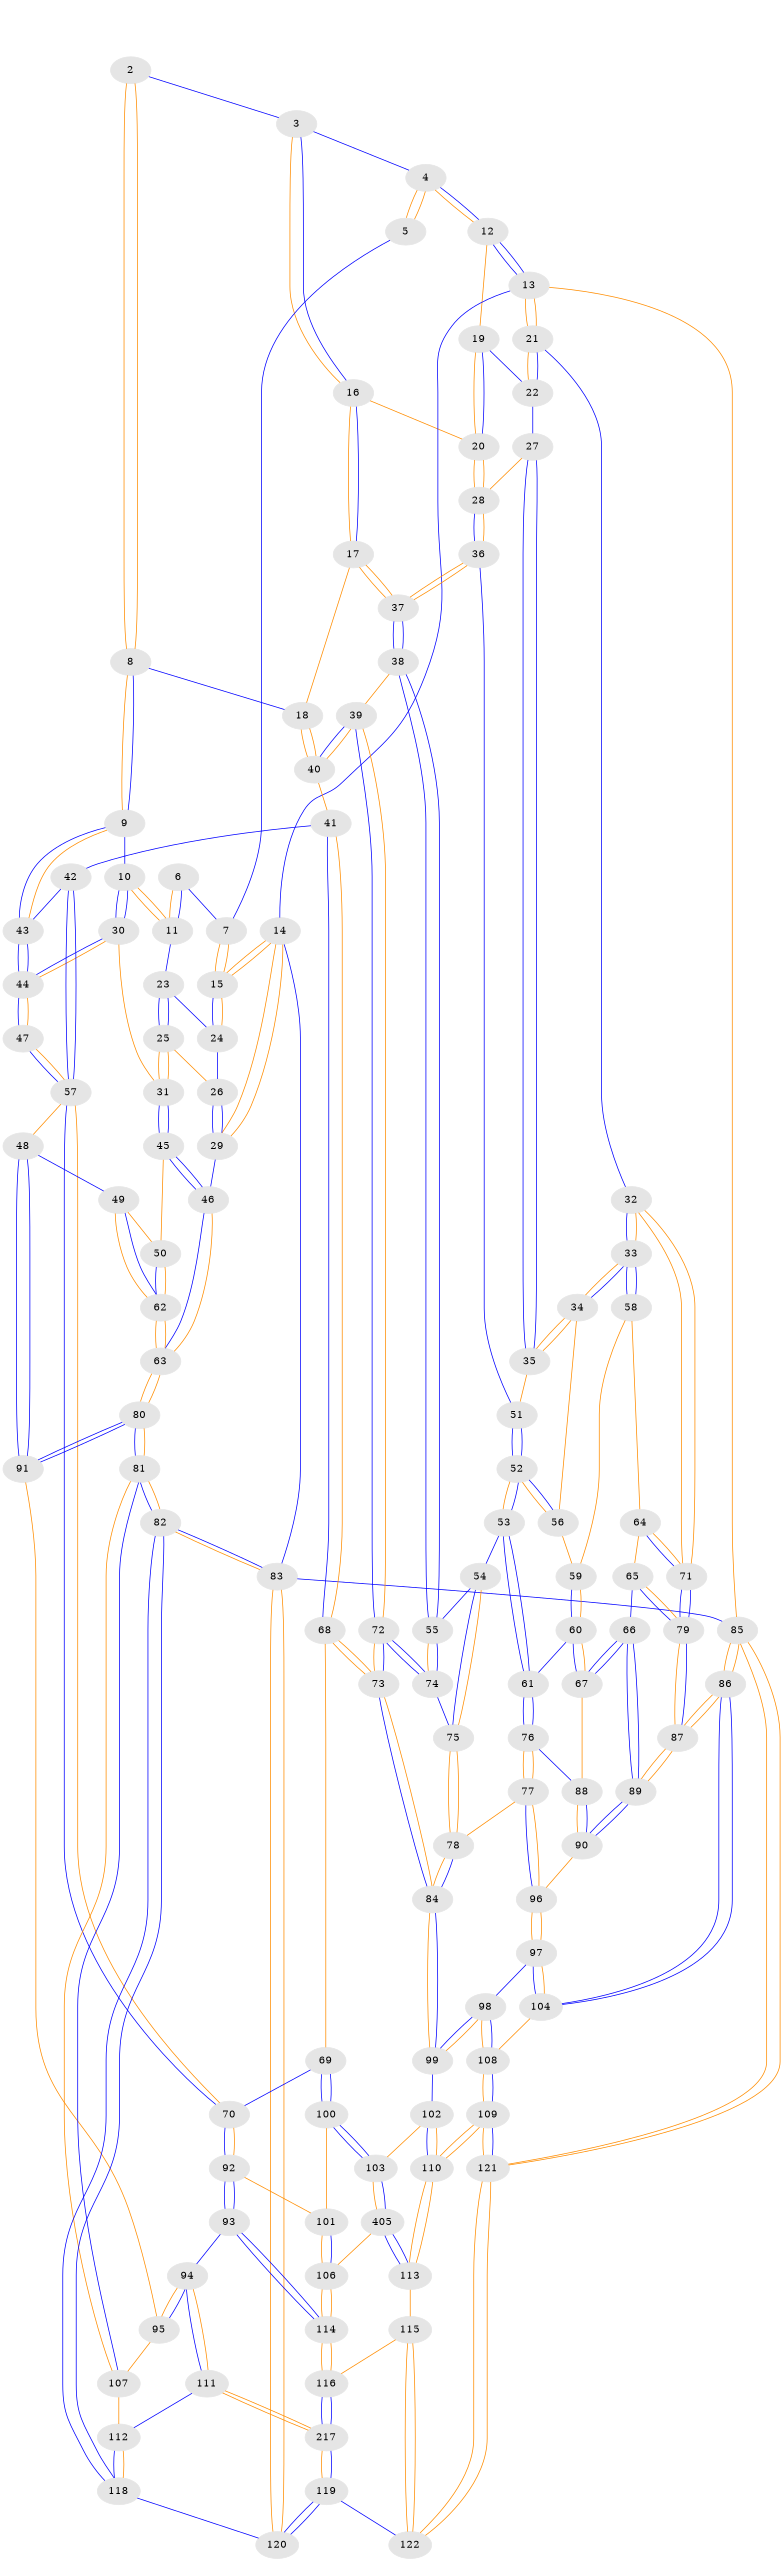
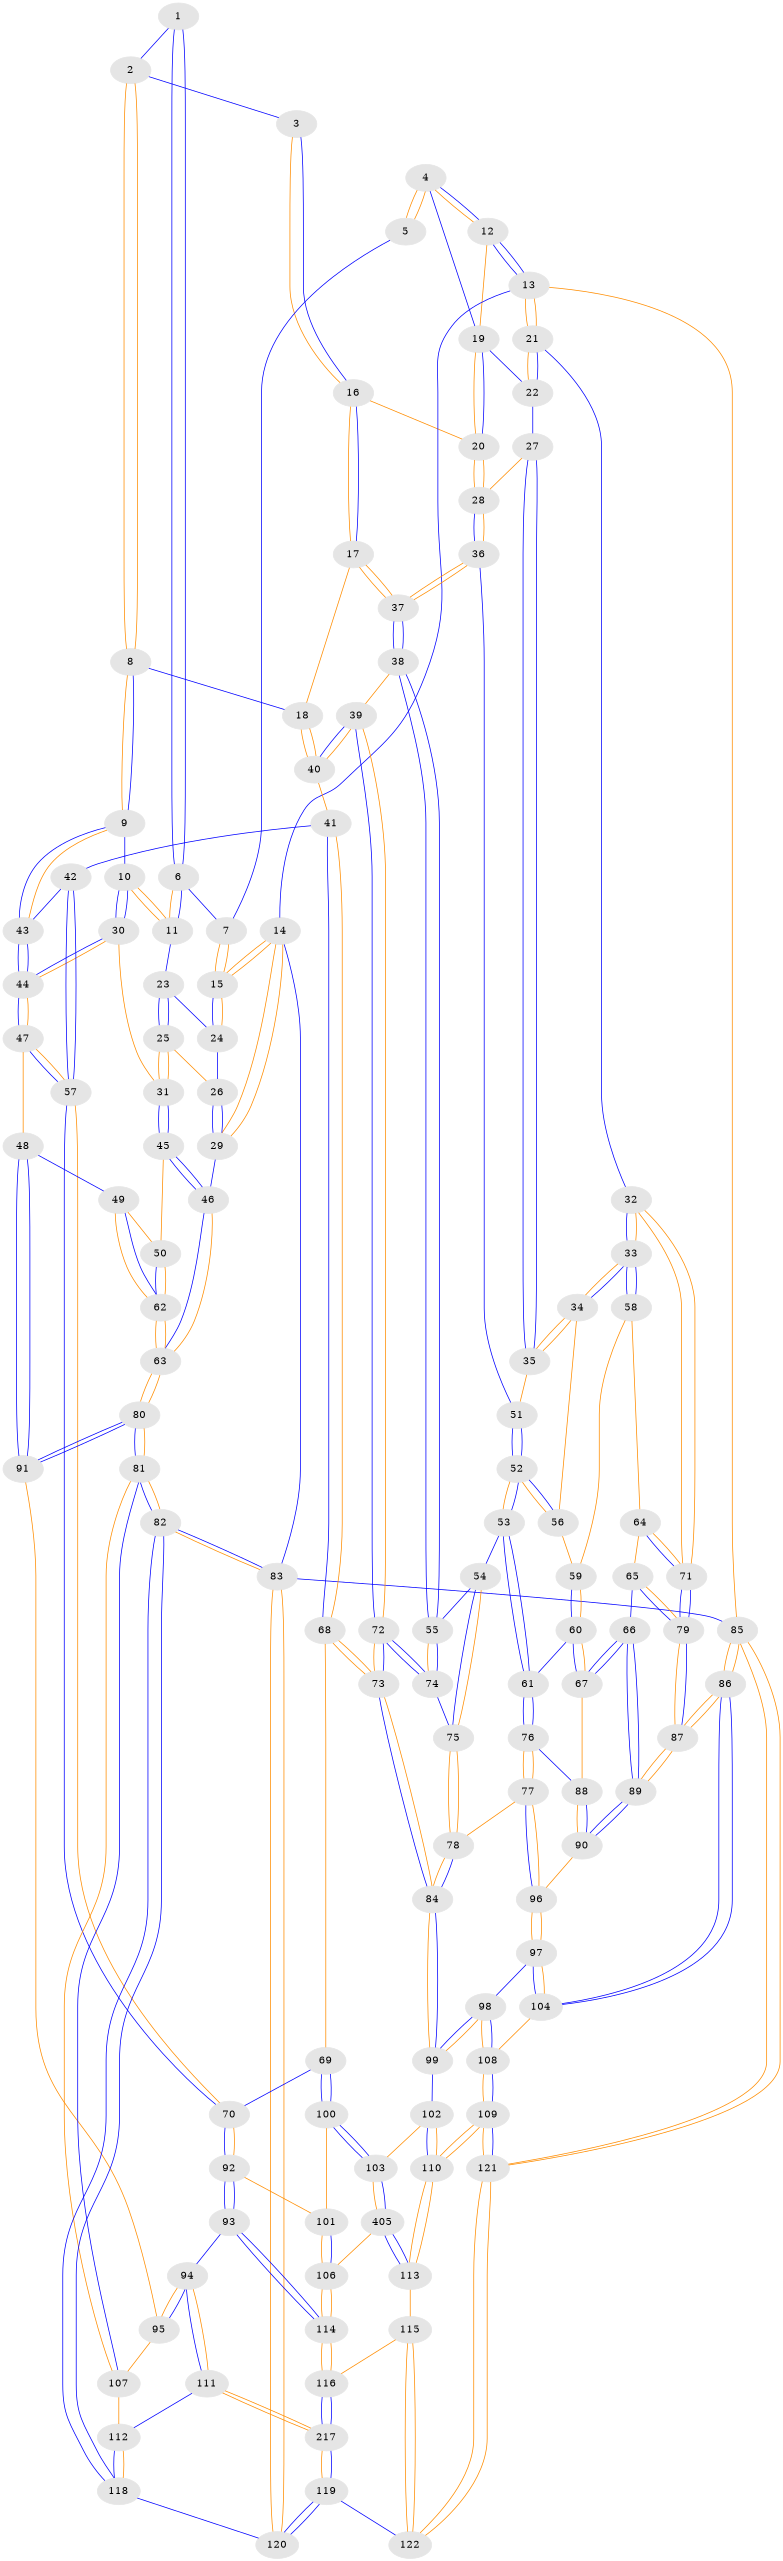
none -> (179, 16)
(361, 151) -> (452, 259)
(47, 1119) -> (23, 1092)
